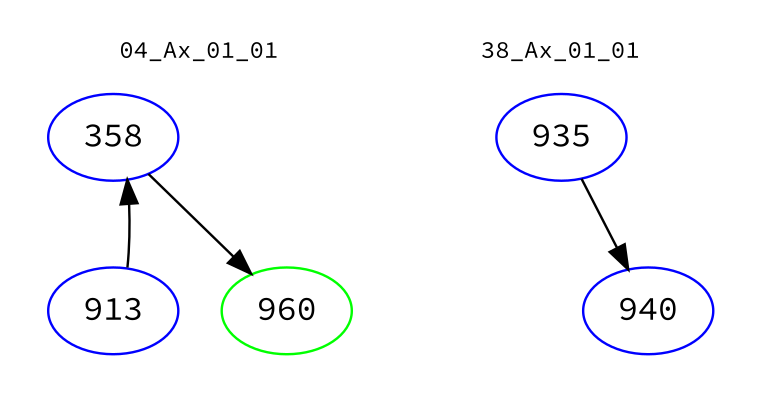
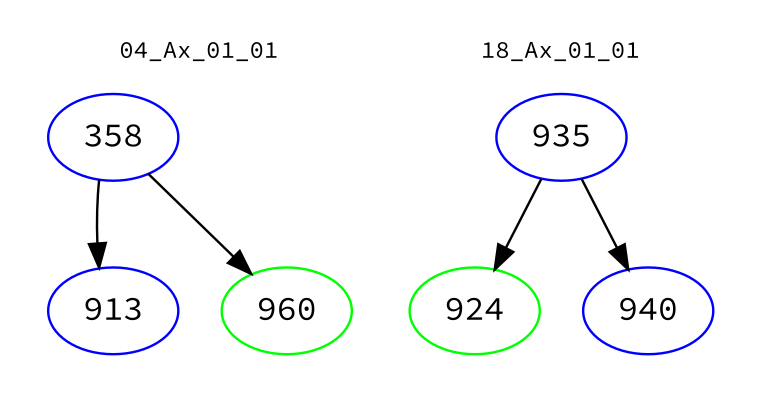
(561, 52) -> (561, 52)
(129, 236) -> (97, 212)
none -> (475, 311)
